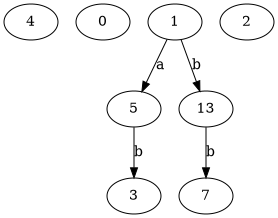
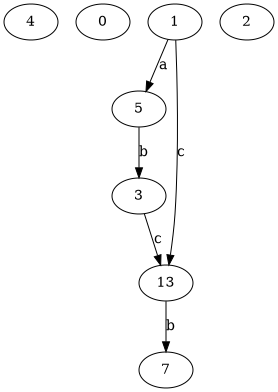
(197, 66) -> (181, 152)
none -> (151, 235)
